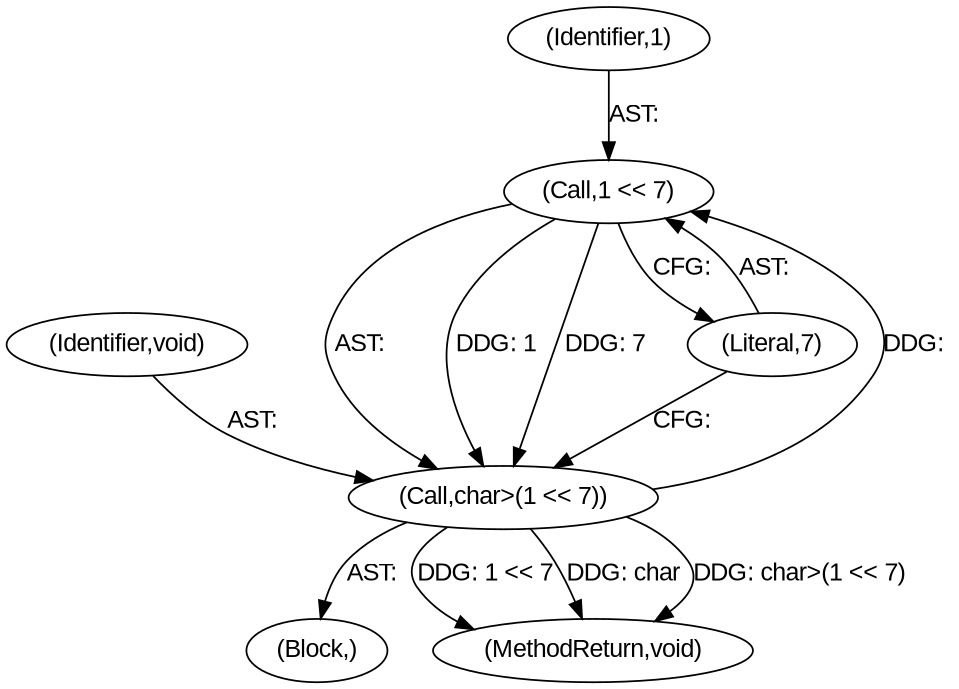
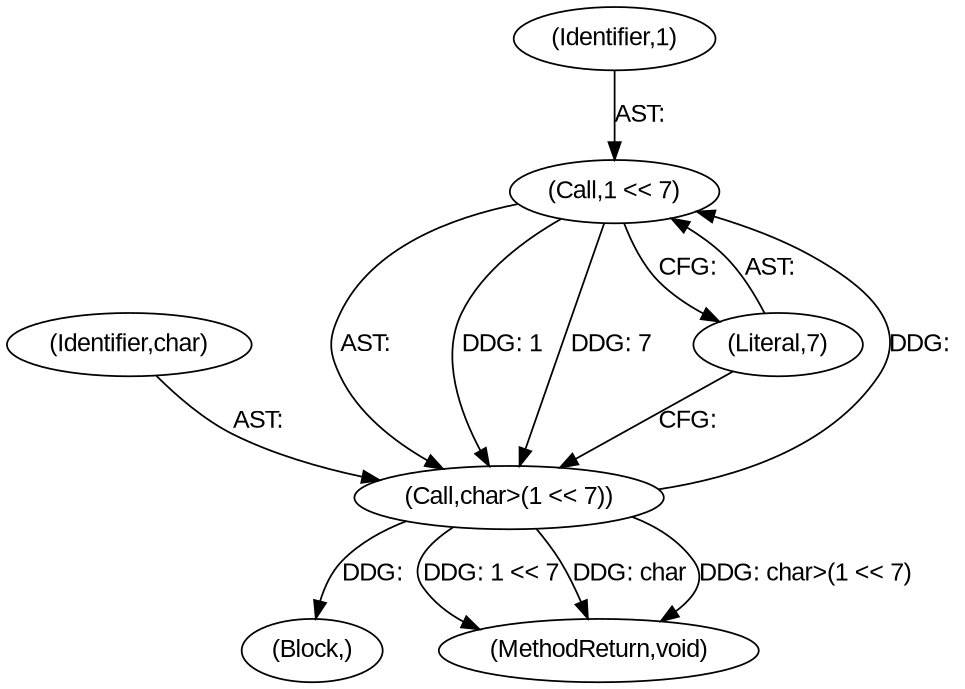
(127, 345) -> (129, 345)
(376, 574) -> (376, 574)
